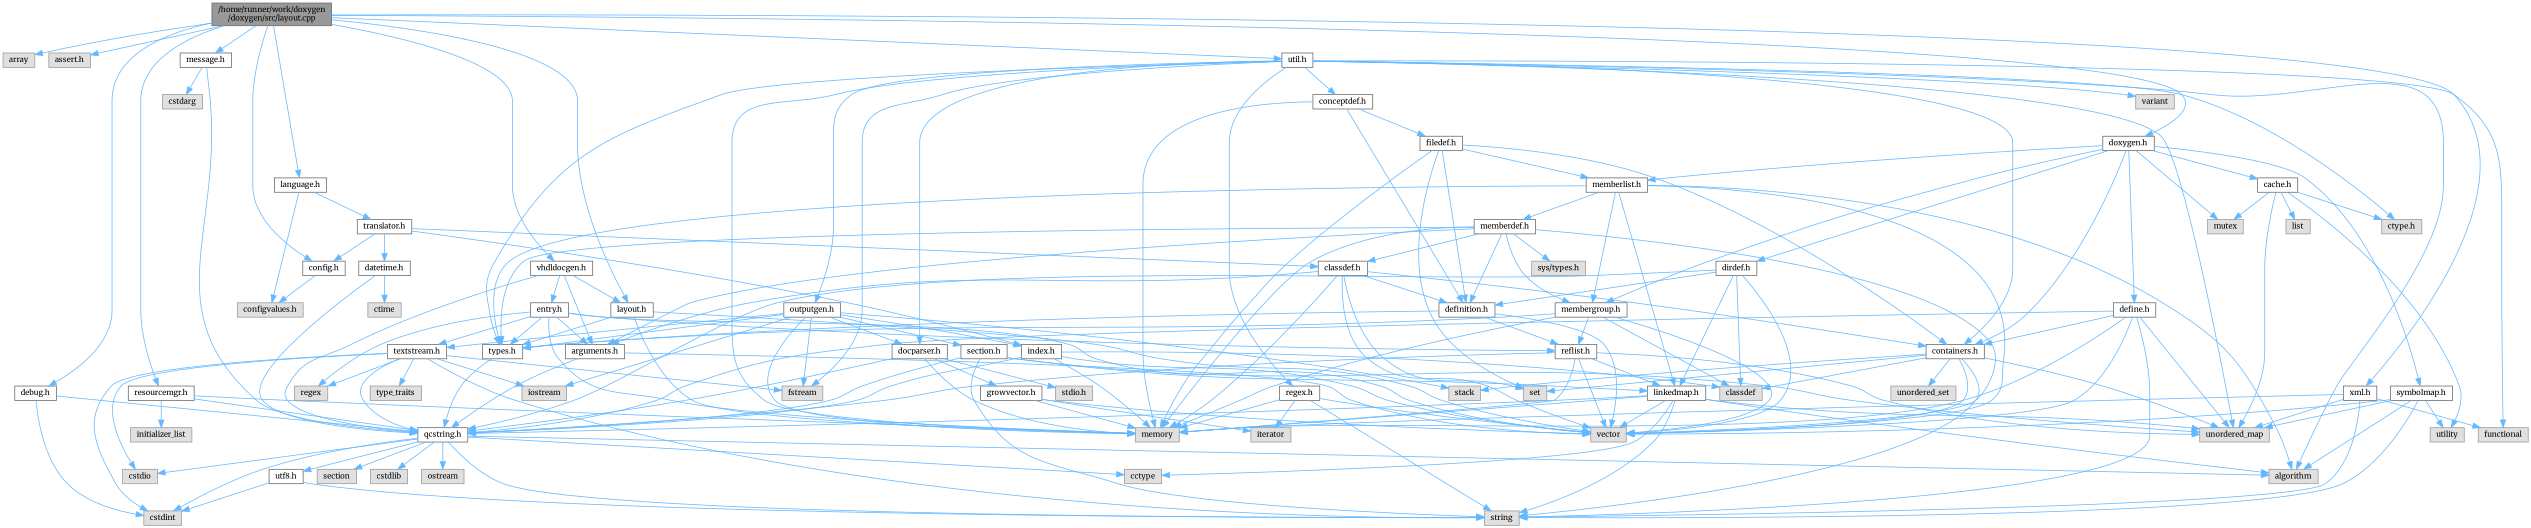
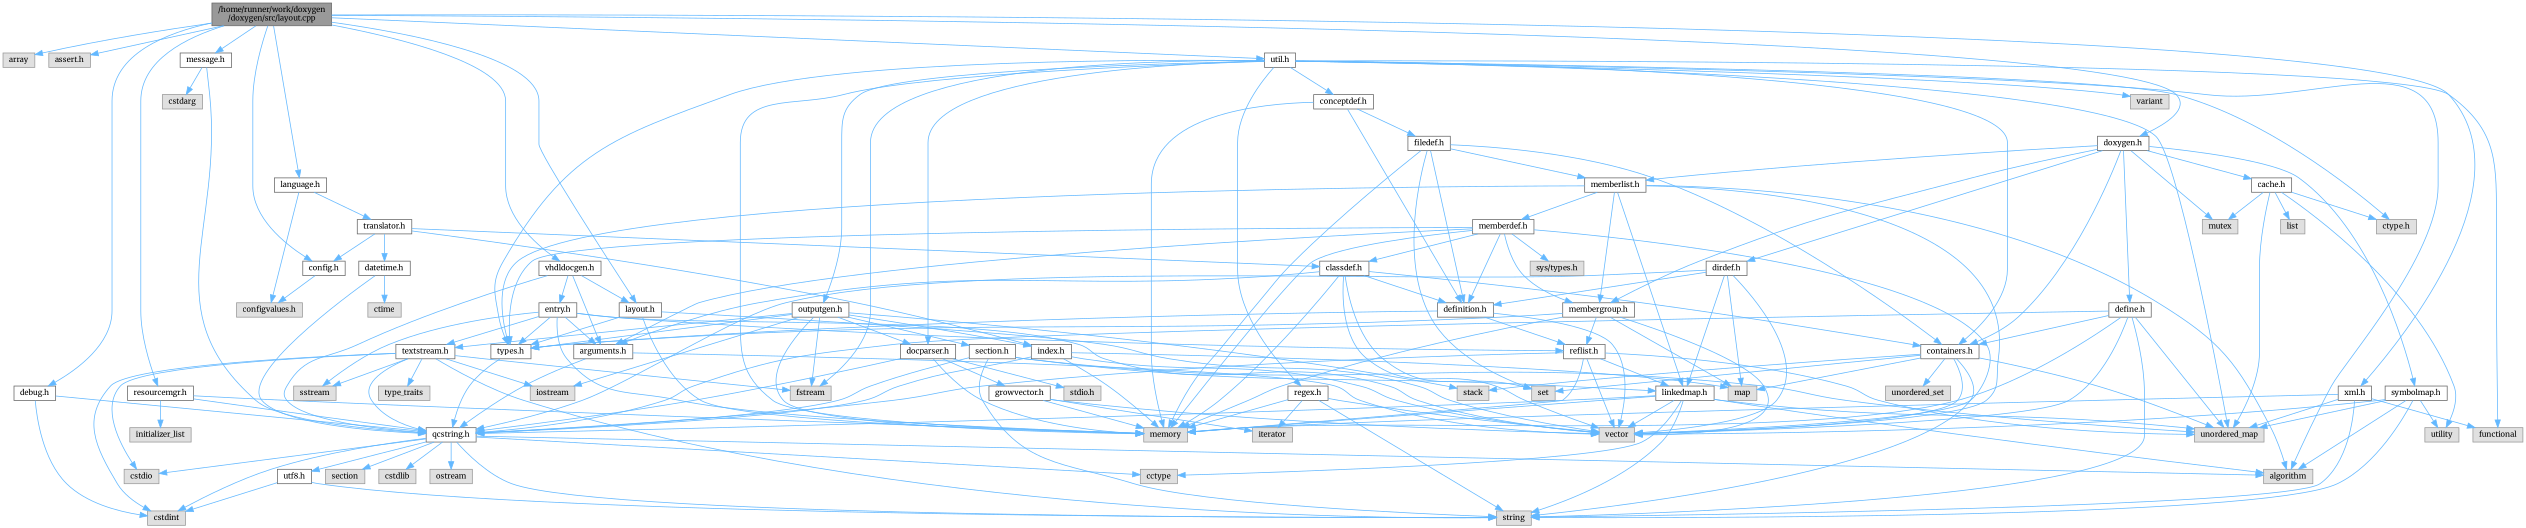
(311, 393) -> (315, 393)
(1741, 393) -> (1742, 393)
